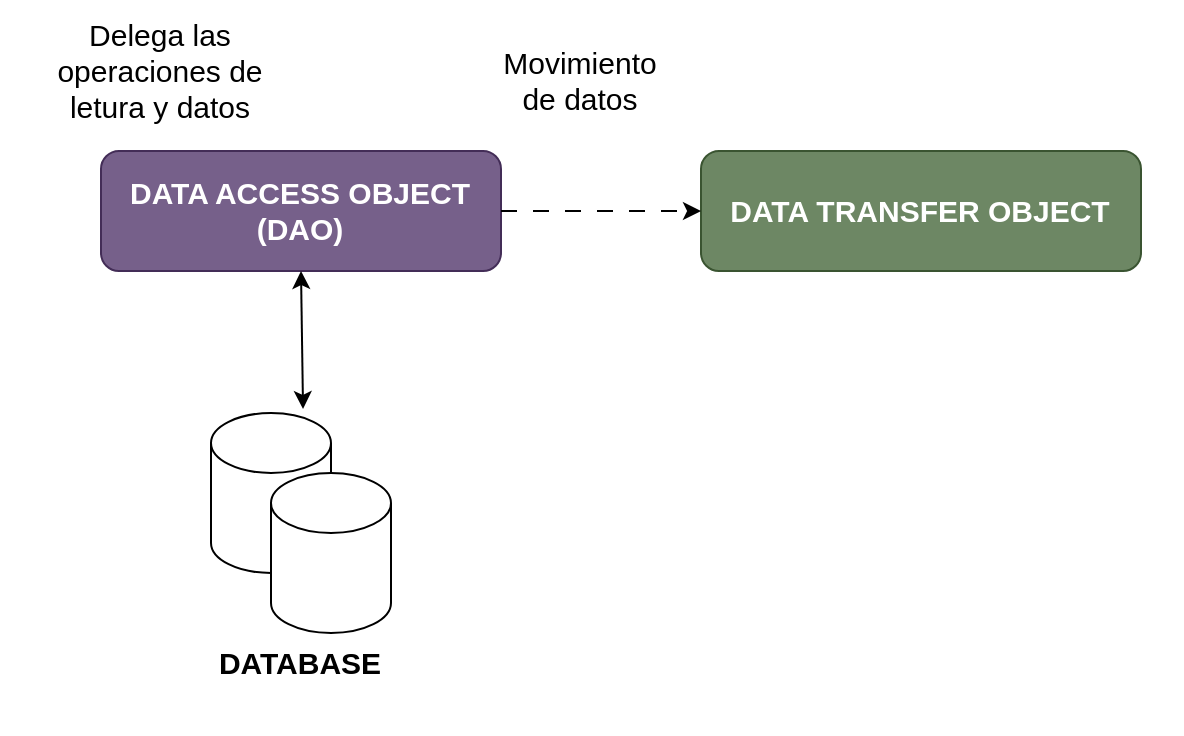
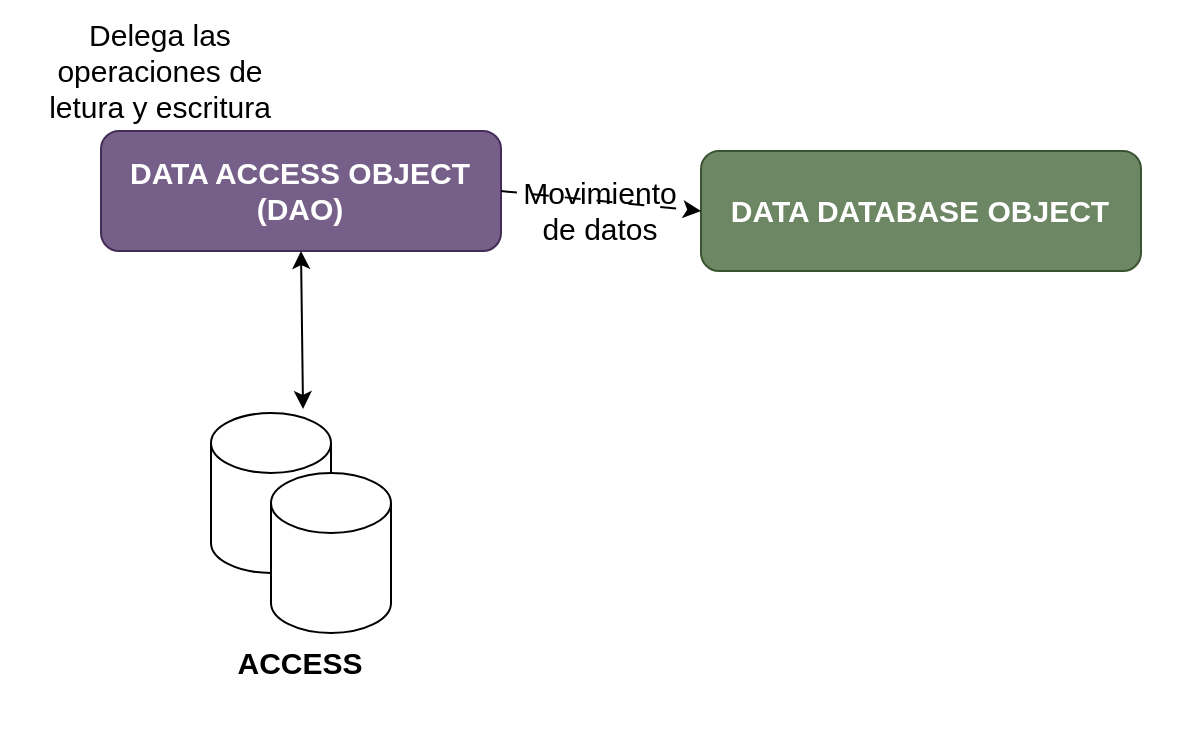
(161, 71) -> (161, 71)
(581, 81) -> (601, 211)
(301, 211) -> (301, 191)
(921, 211) -> (921, 211)
(301, 663) -> (301, 663)
